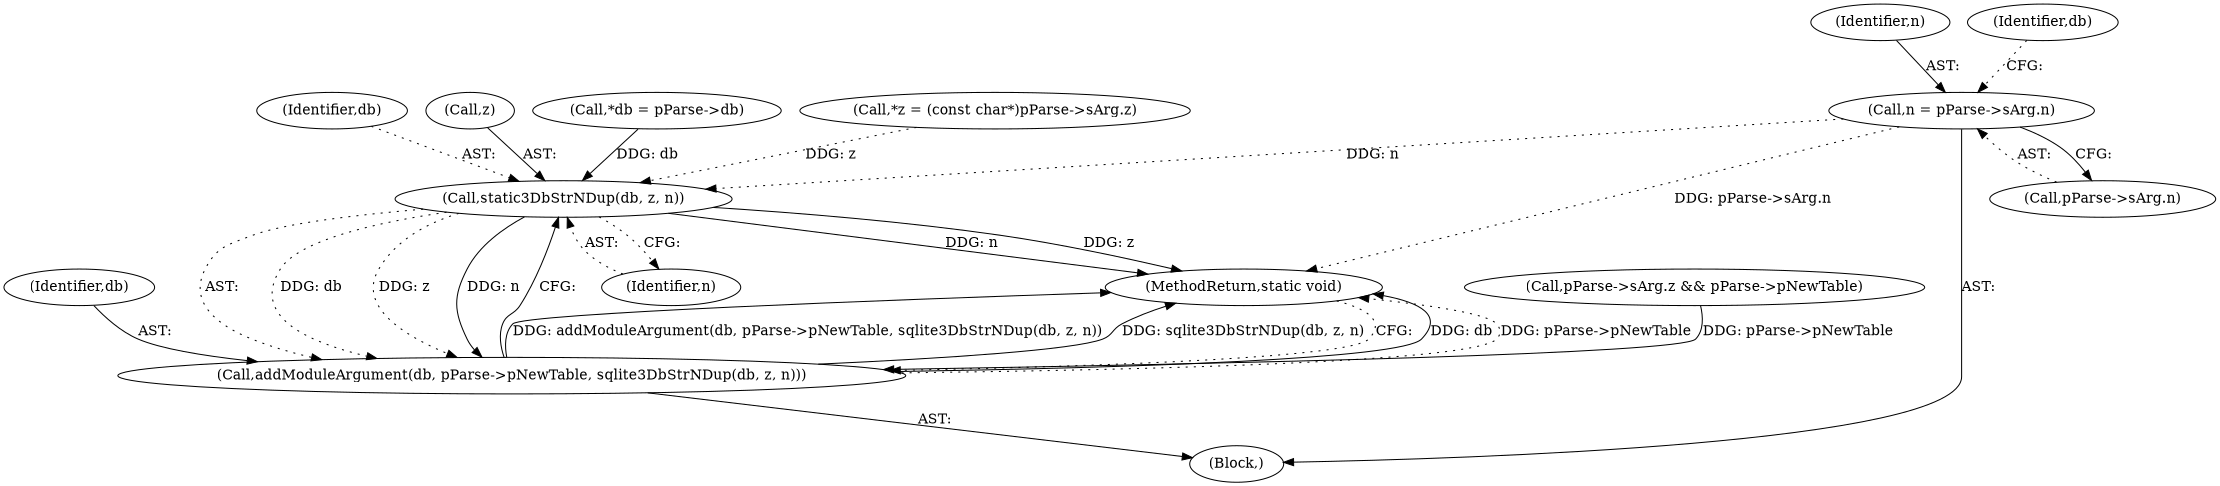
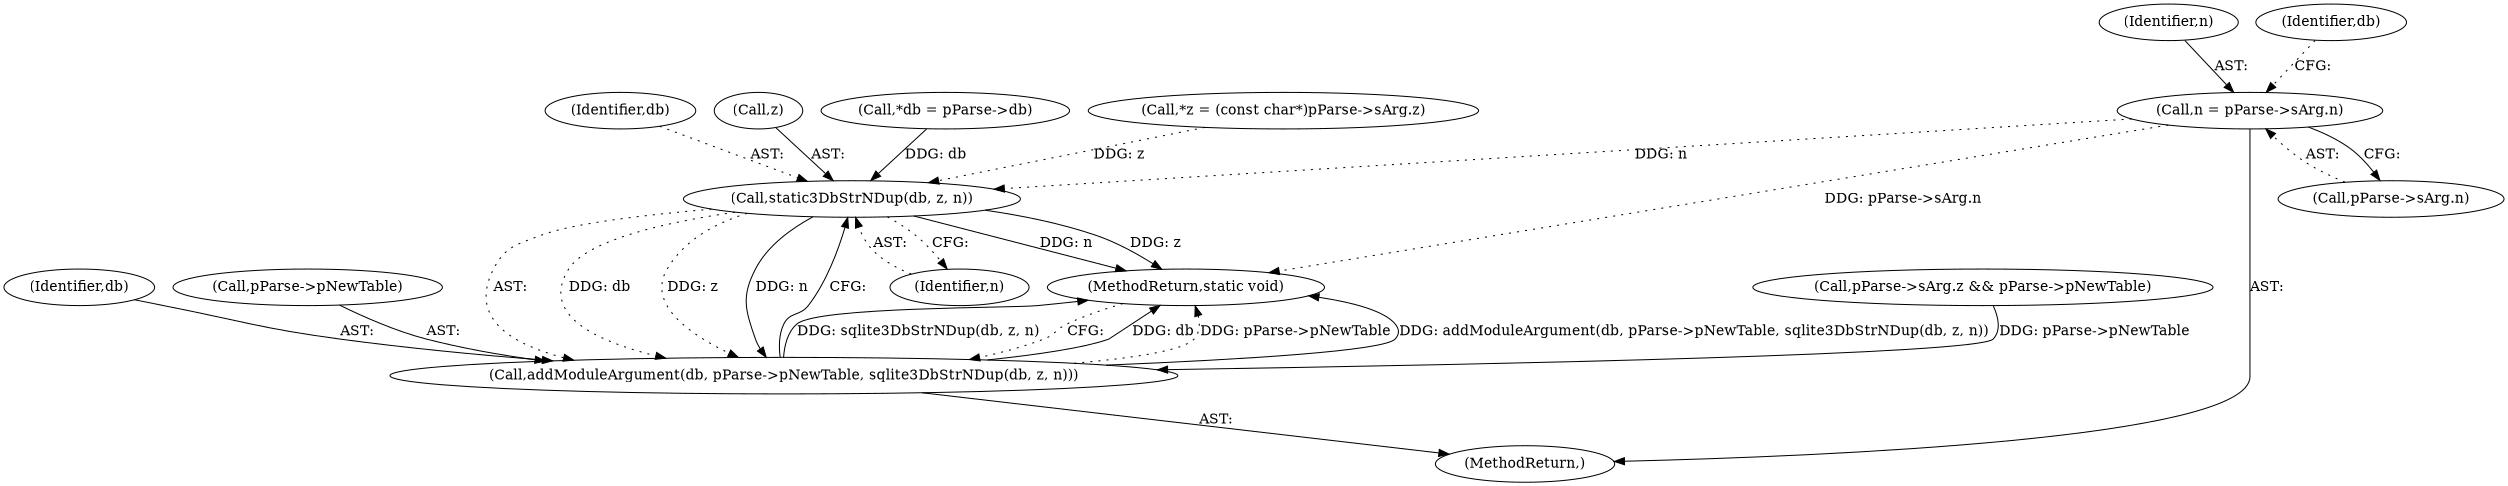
none -> (308, 287)
(1237, 464) -> (1525, 464)
